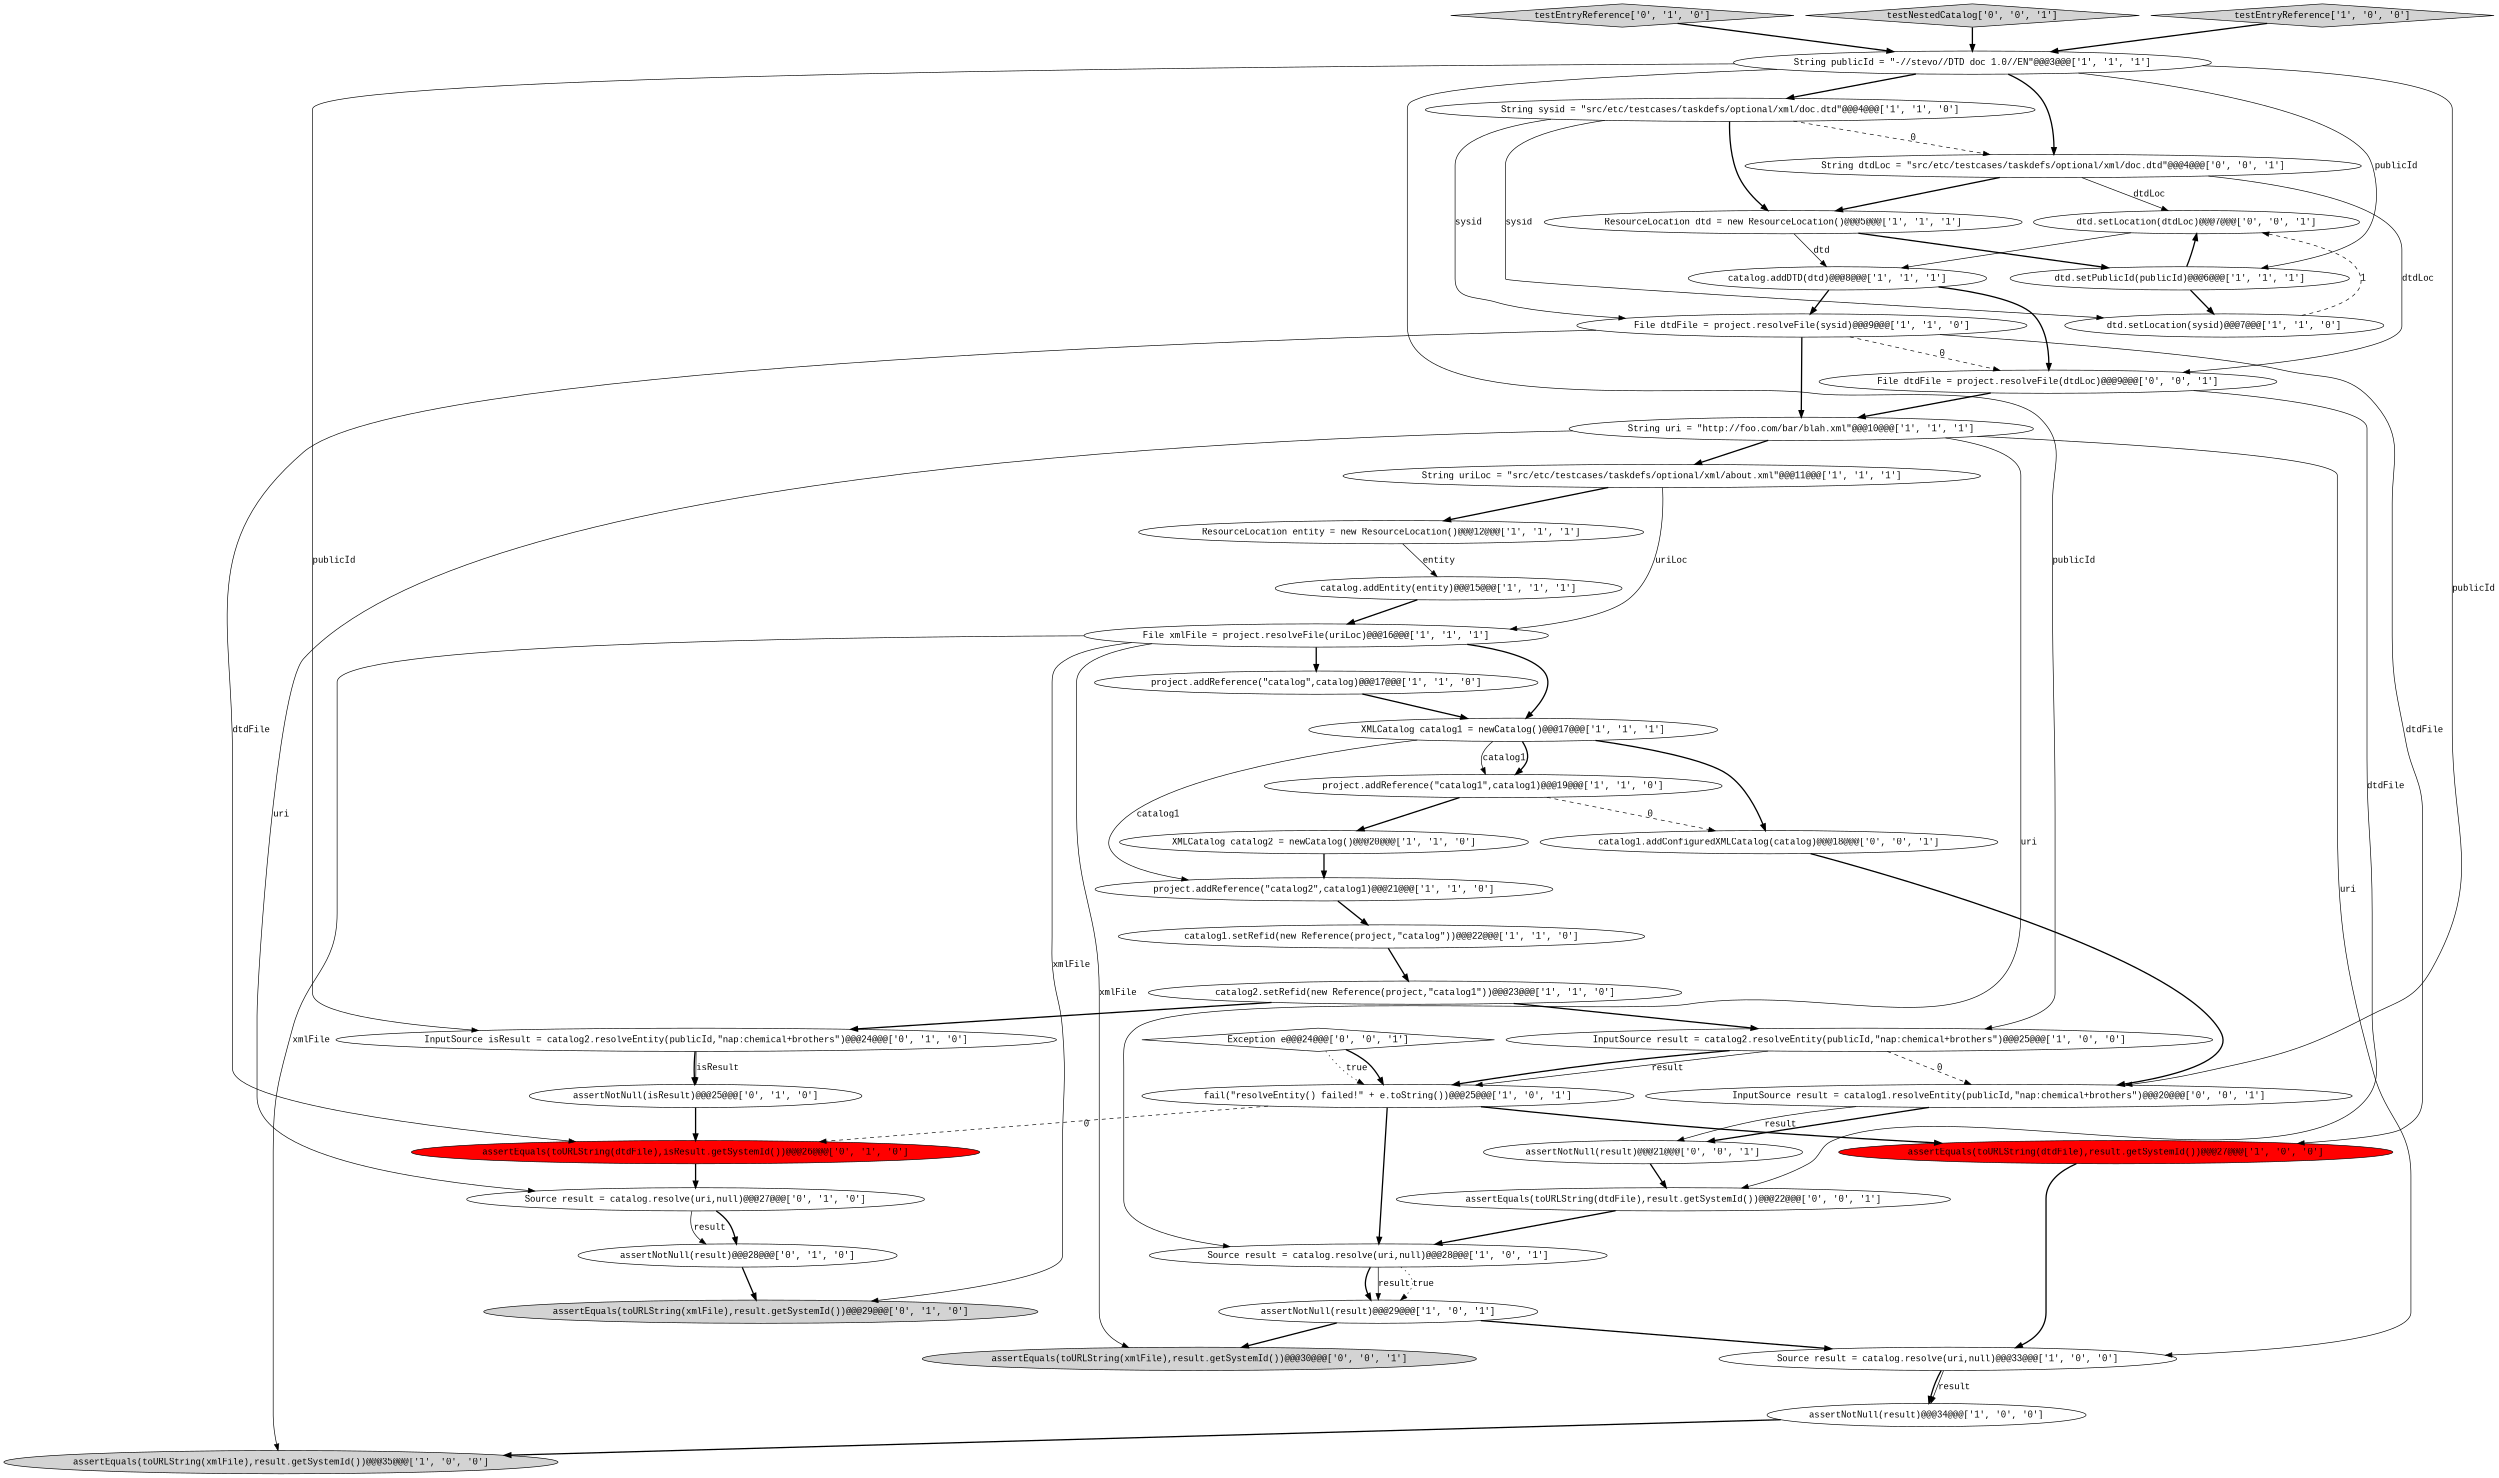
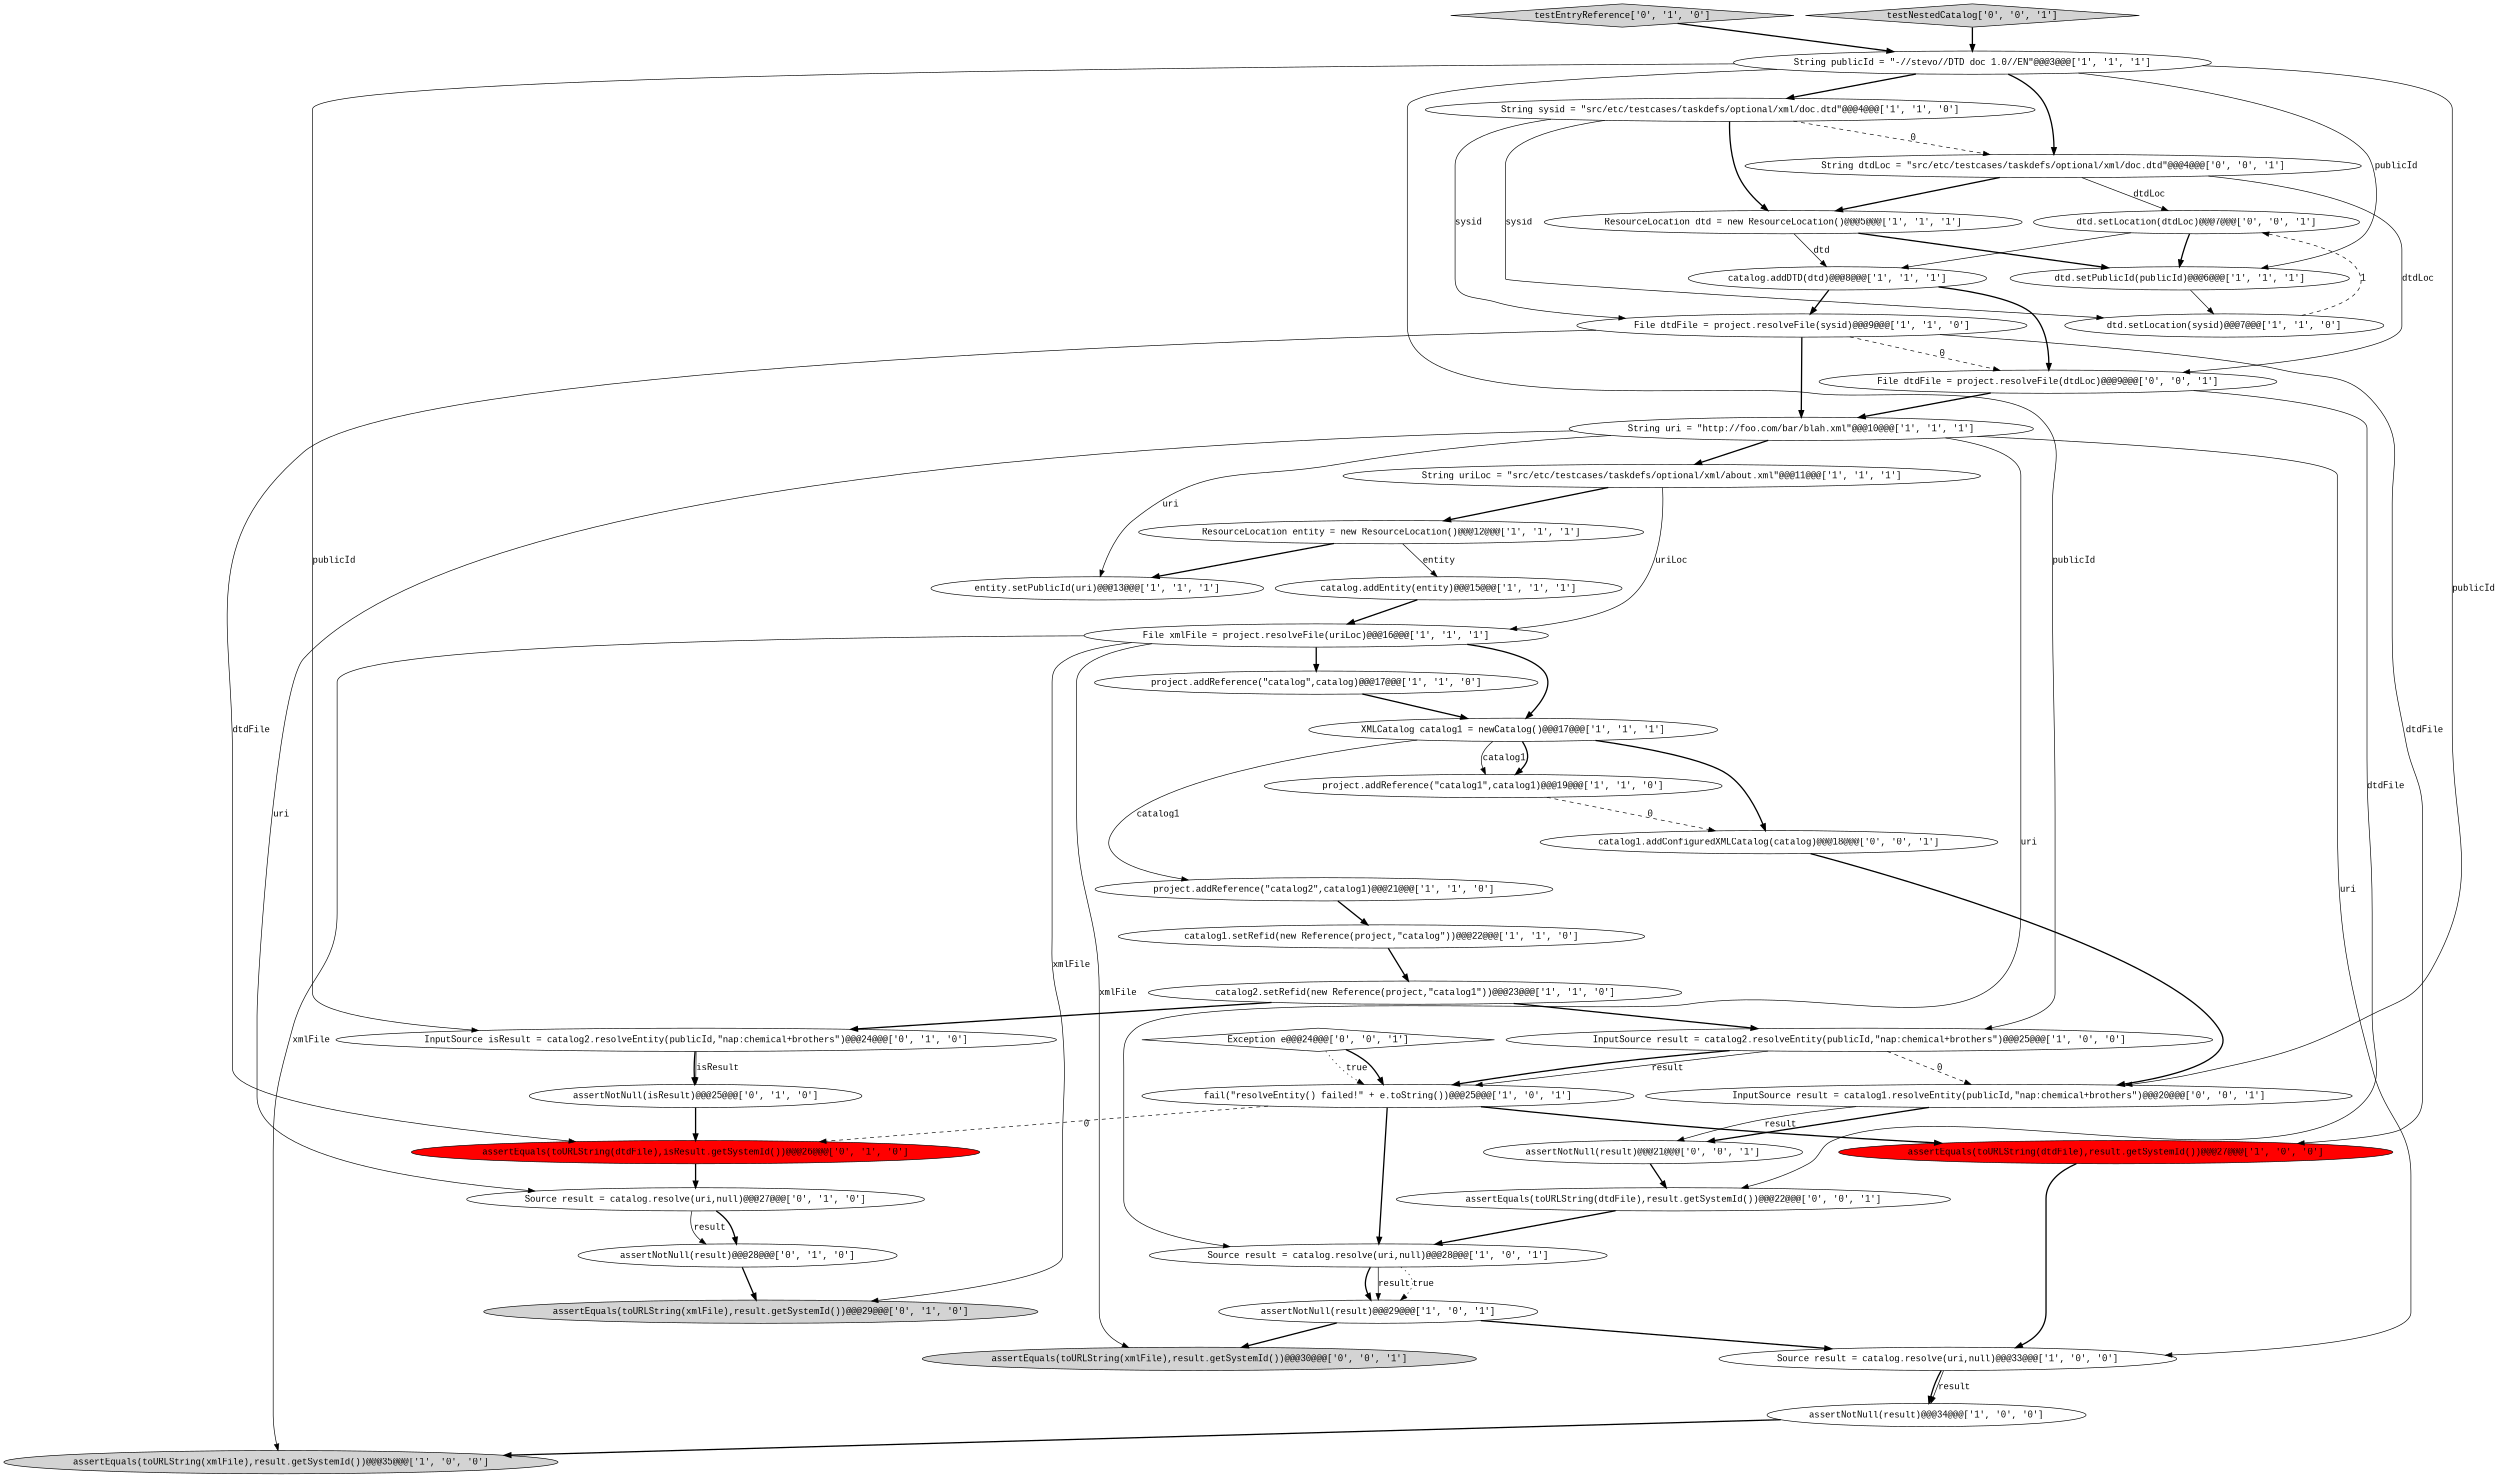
(2322, 16) -> none
(2191, 254) -> (2185, 247)
(2200, 300) -> (2200, 300)
none -> (1097, 588)
(1324, 842) -> none
